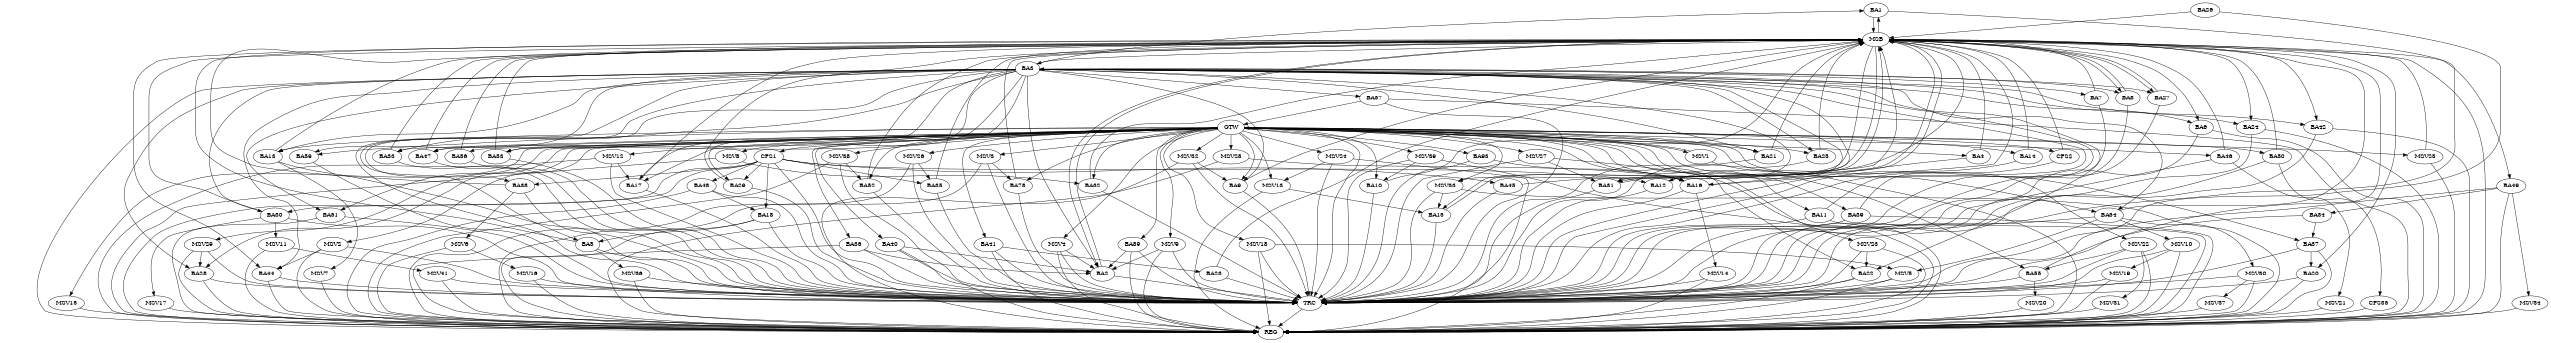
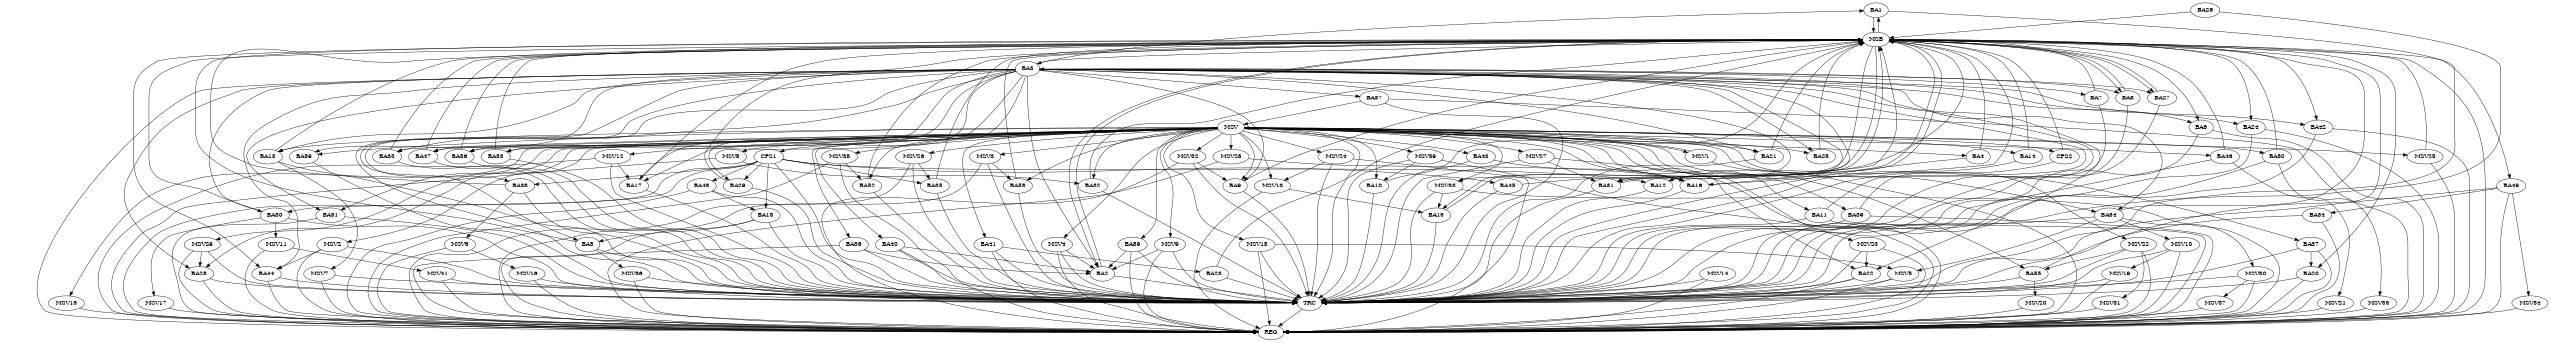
(1231, 127) -> (1231, 127)
none -> (757, 146)
(1481, 157) -> (1481, 157)
(1018, 186) -> (1018, 186)
(1553, 205) -> (814, 295)
(2315, 228) -> (1849, 327)
(1707, 231) -> none
(2379, 303) -> (2379, 303)
